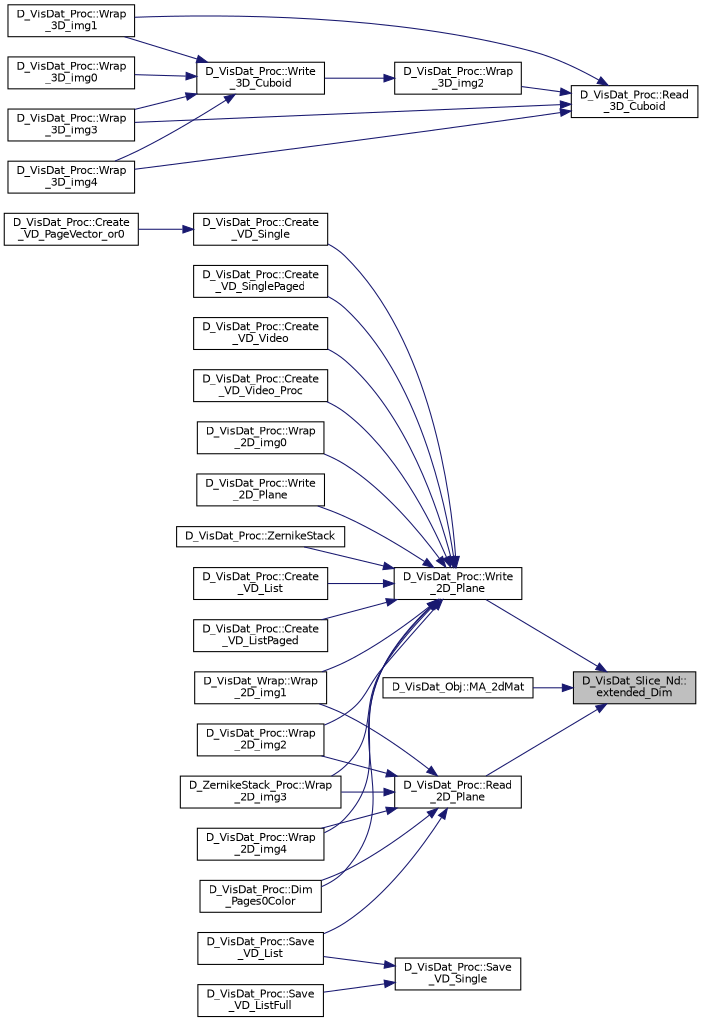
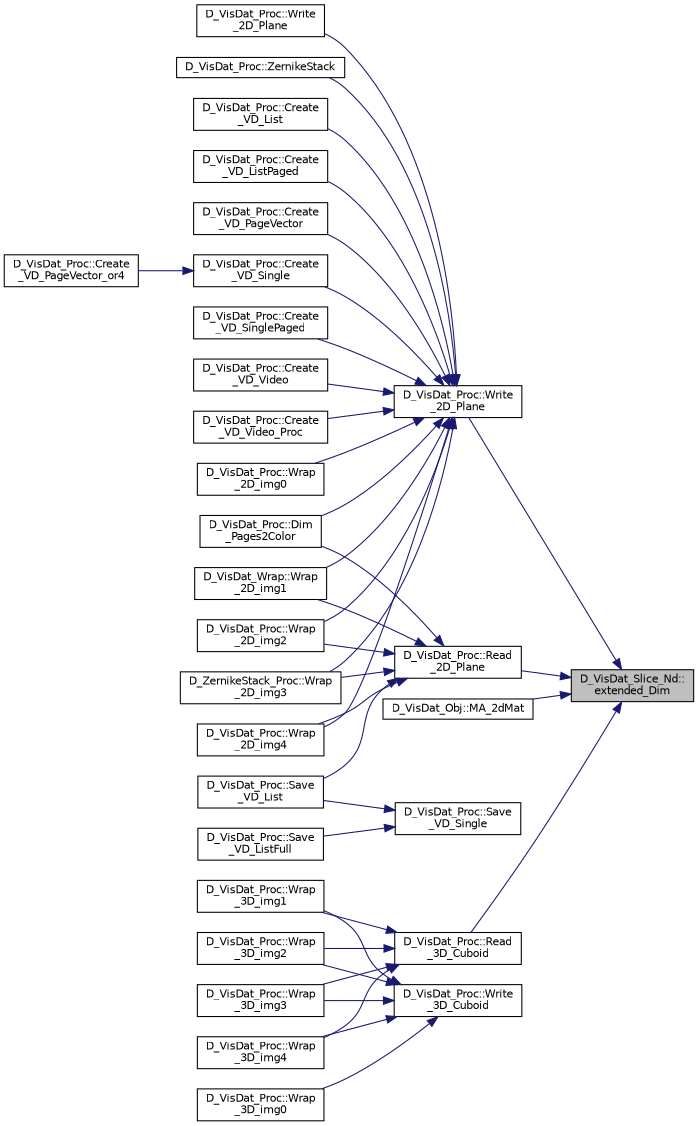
(354, 78) -> (346, 971)
none -> (261, 219)
(71, 229) -> (71, 271)
none -> (546, 824)
(261, 896) -> (261, 531)
